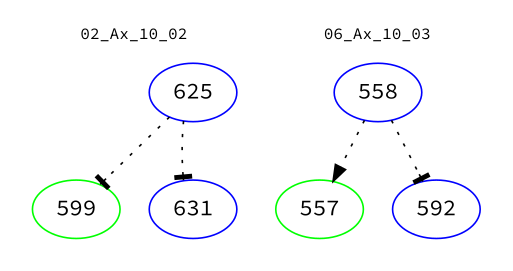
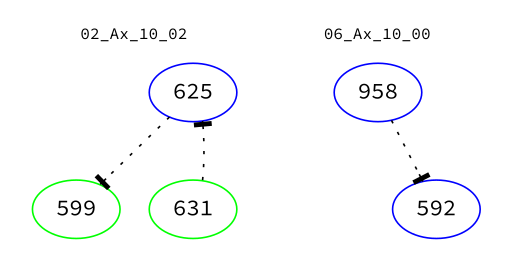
(378, 35) -> (378, 35)
(378, 92) -> (378, 92)
(182, 146) -> (204, 155)
(193, 209) -> (193, 209)
(320, 209) -> none
